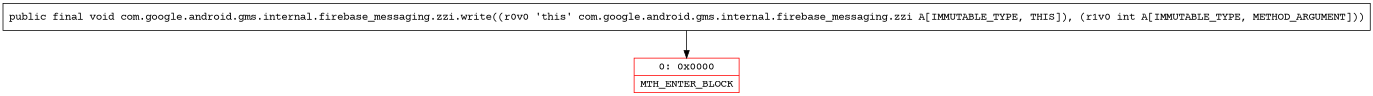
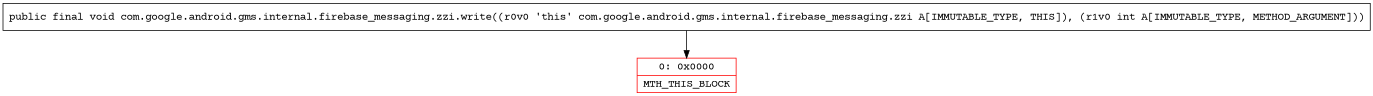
(687, 84) -> (687, 84)
